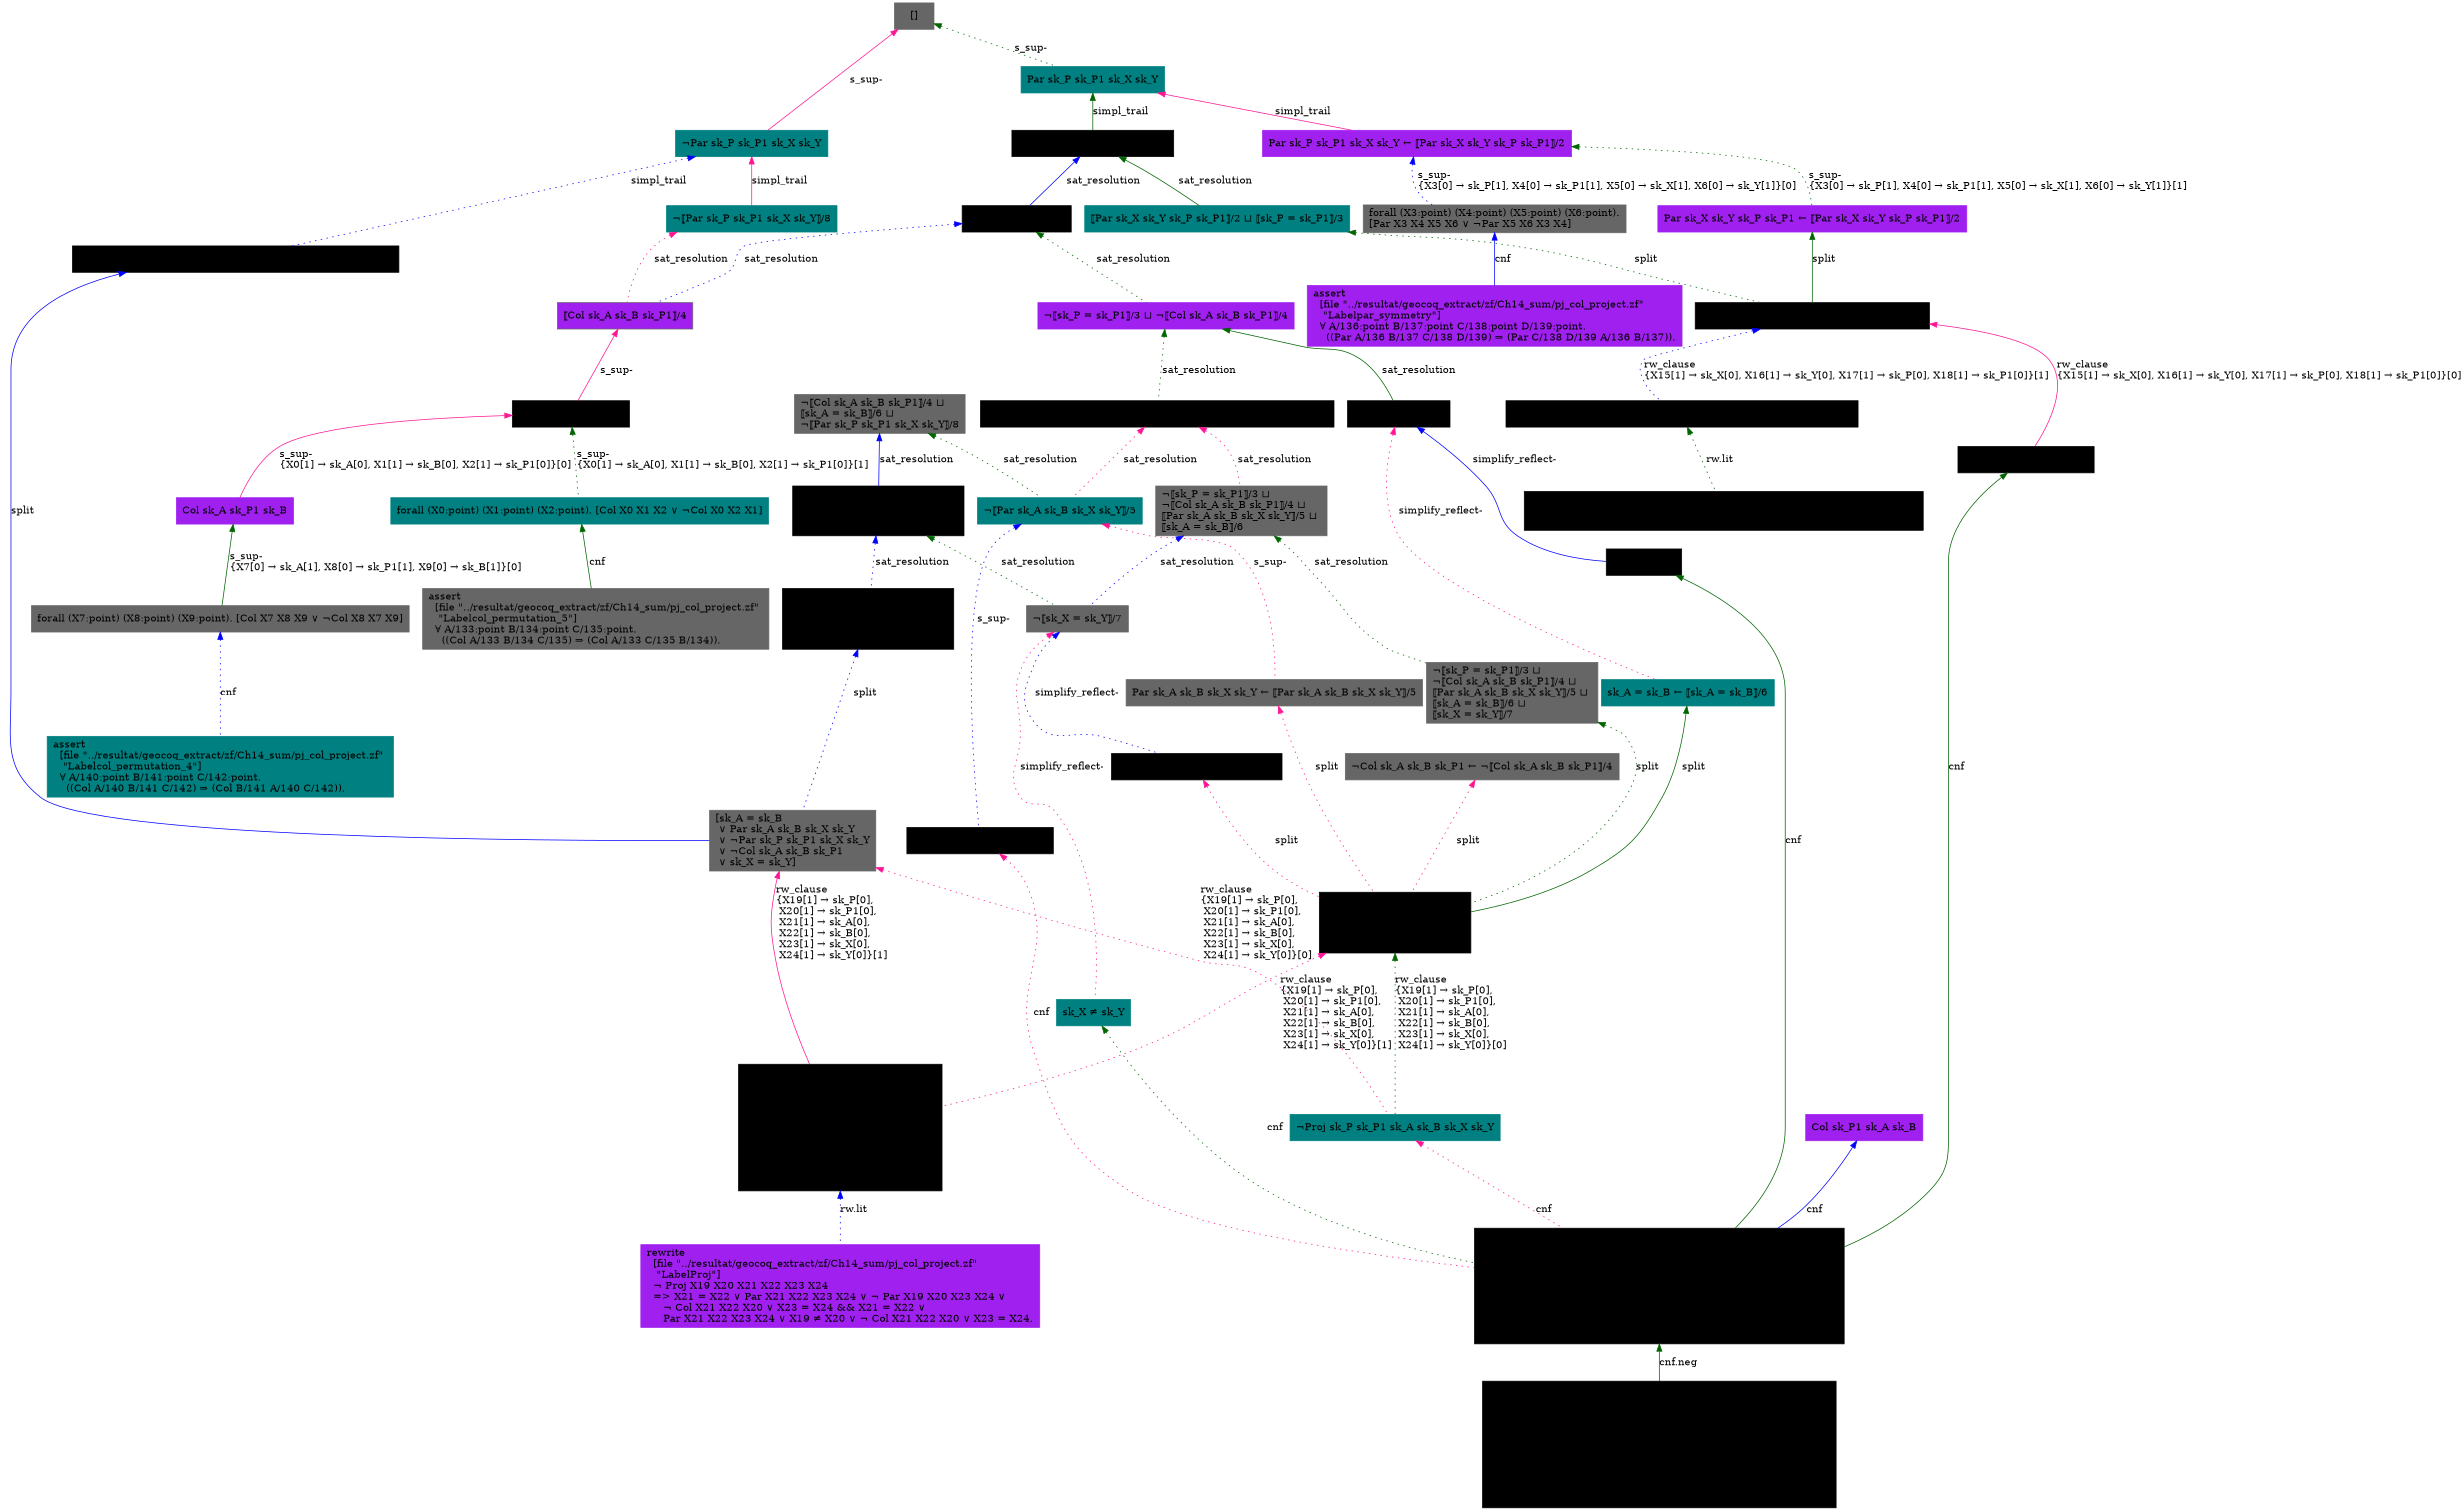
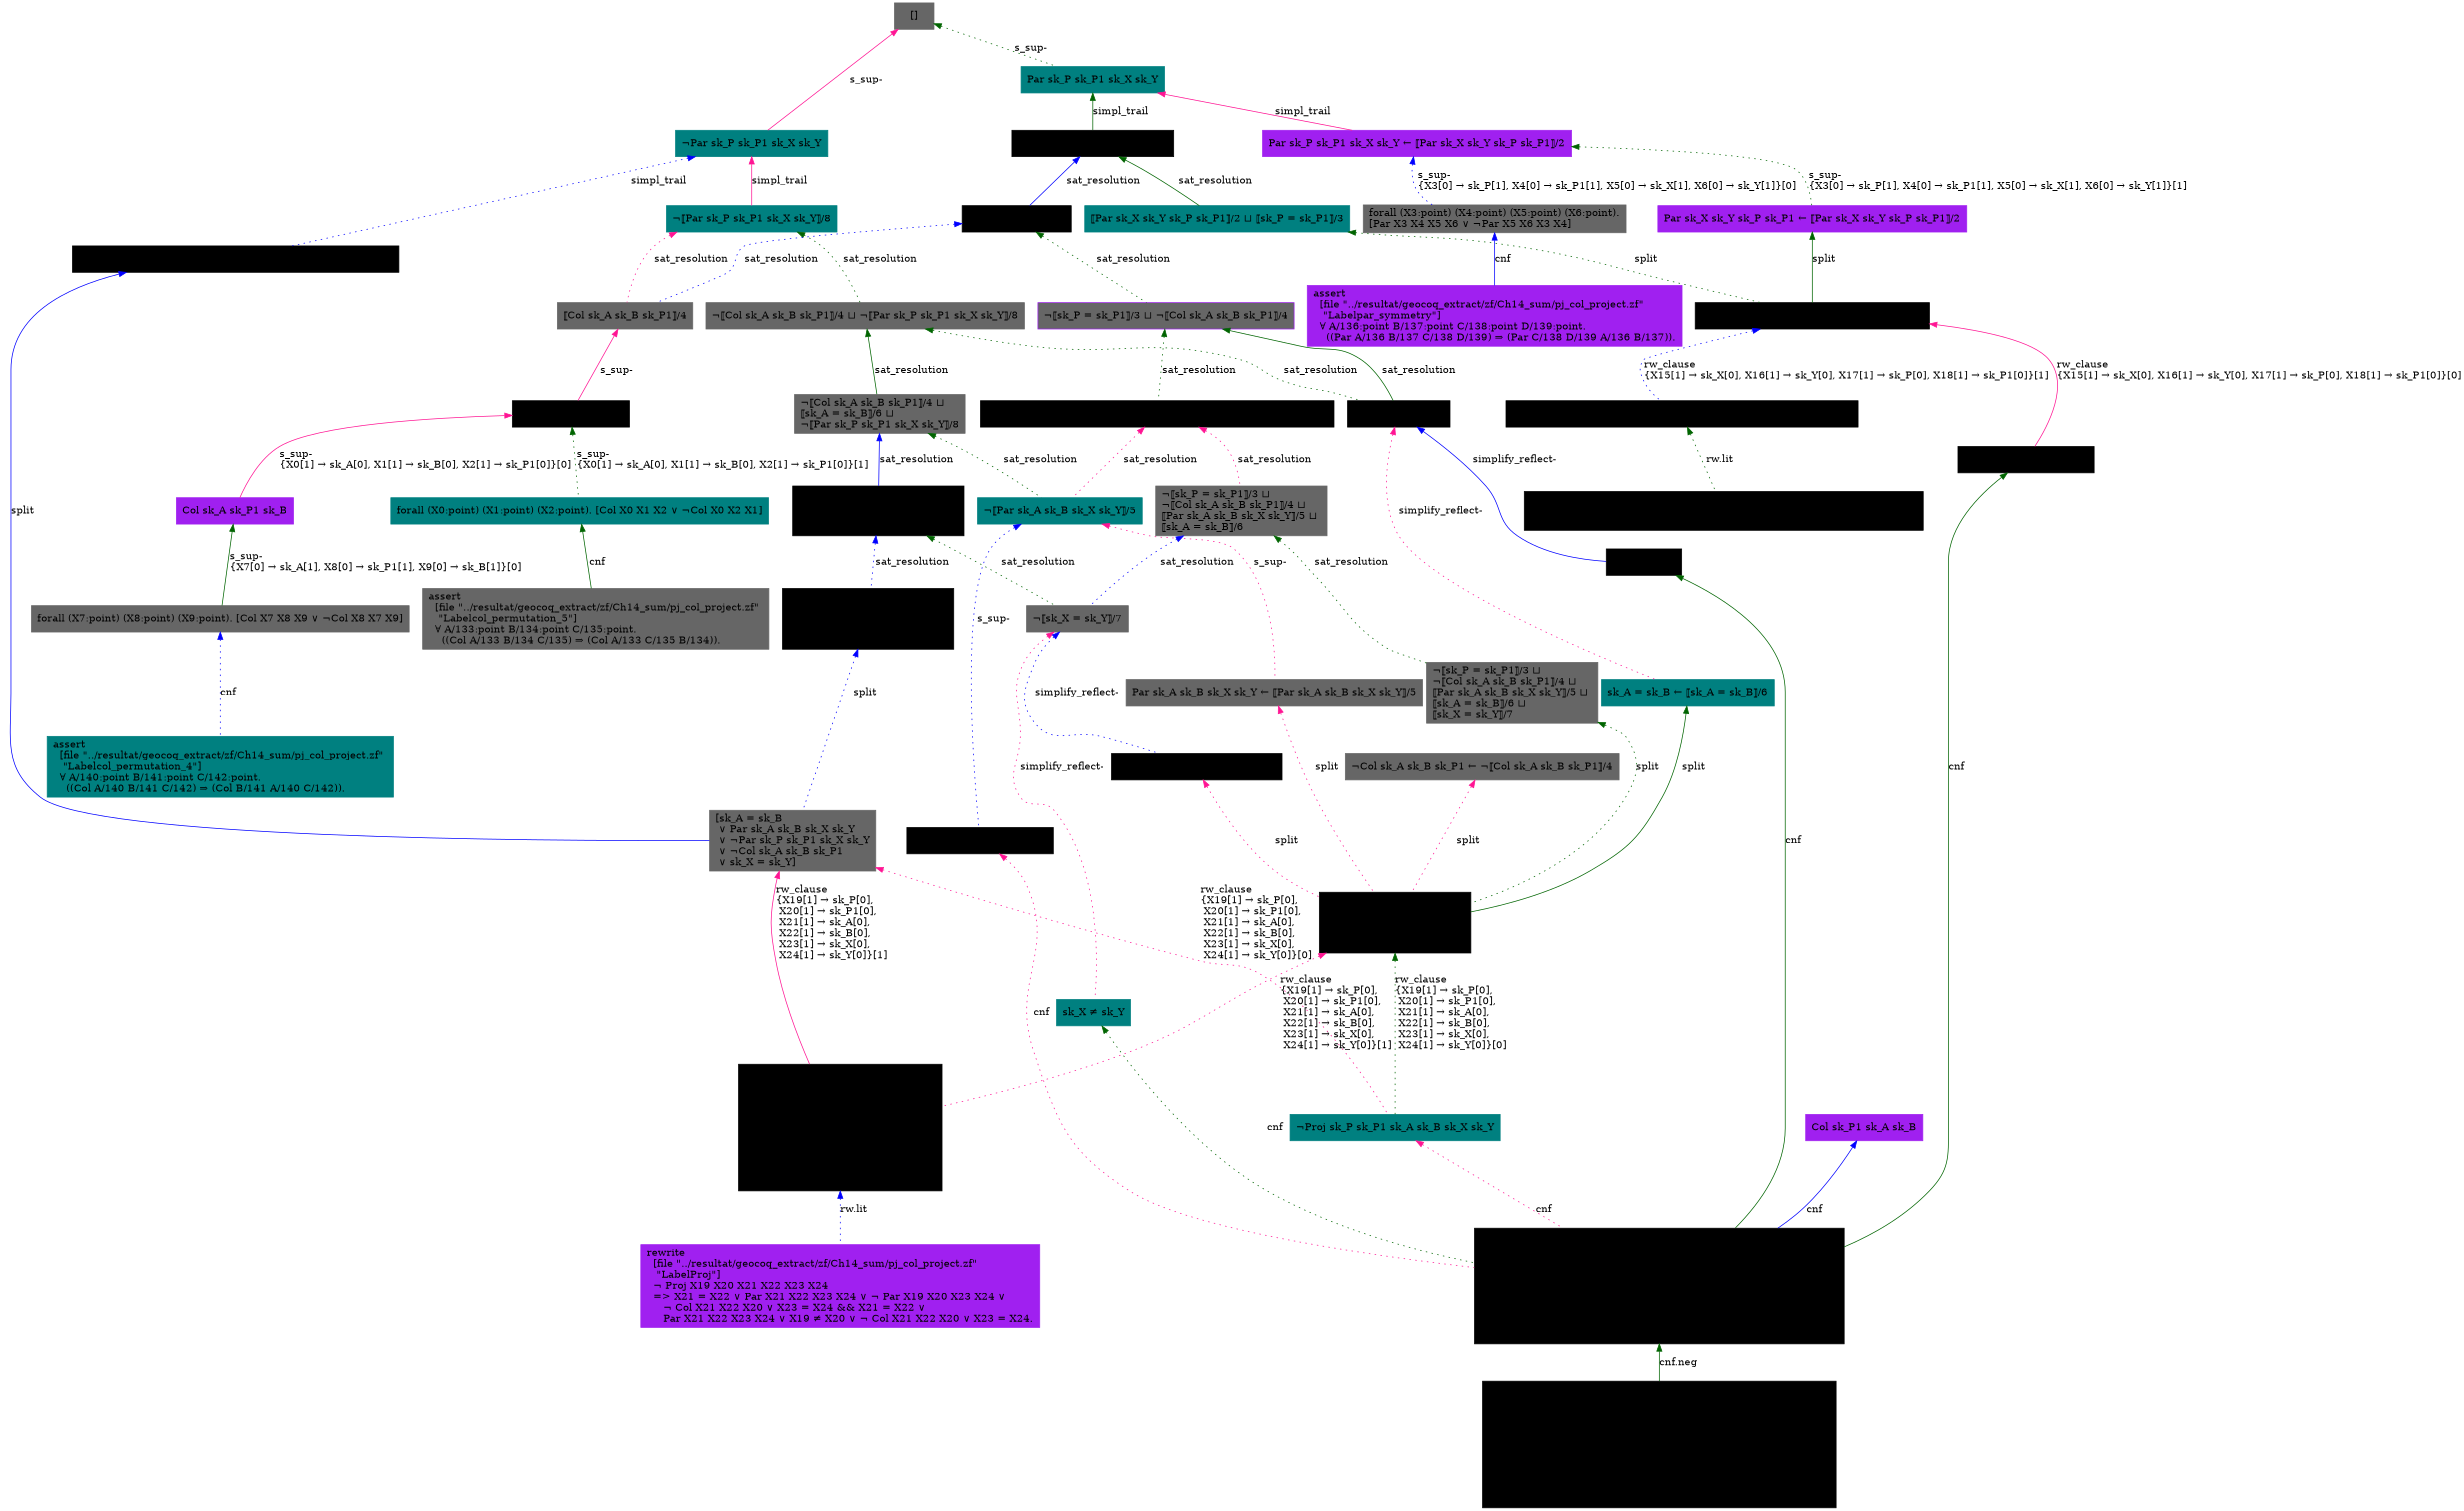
(625, 316) -> (625, 316)
none -> (865, 316)
(1166, 316) -> (1166, 316)
